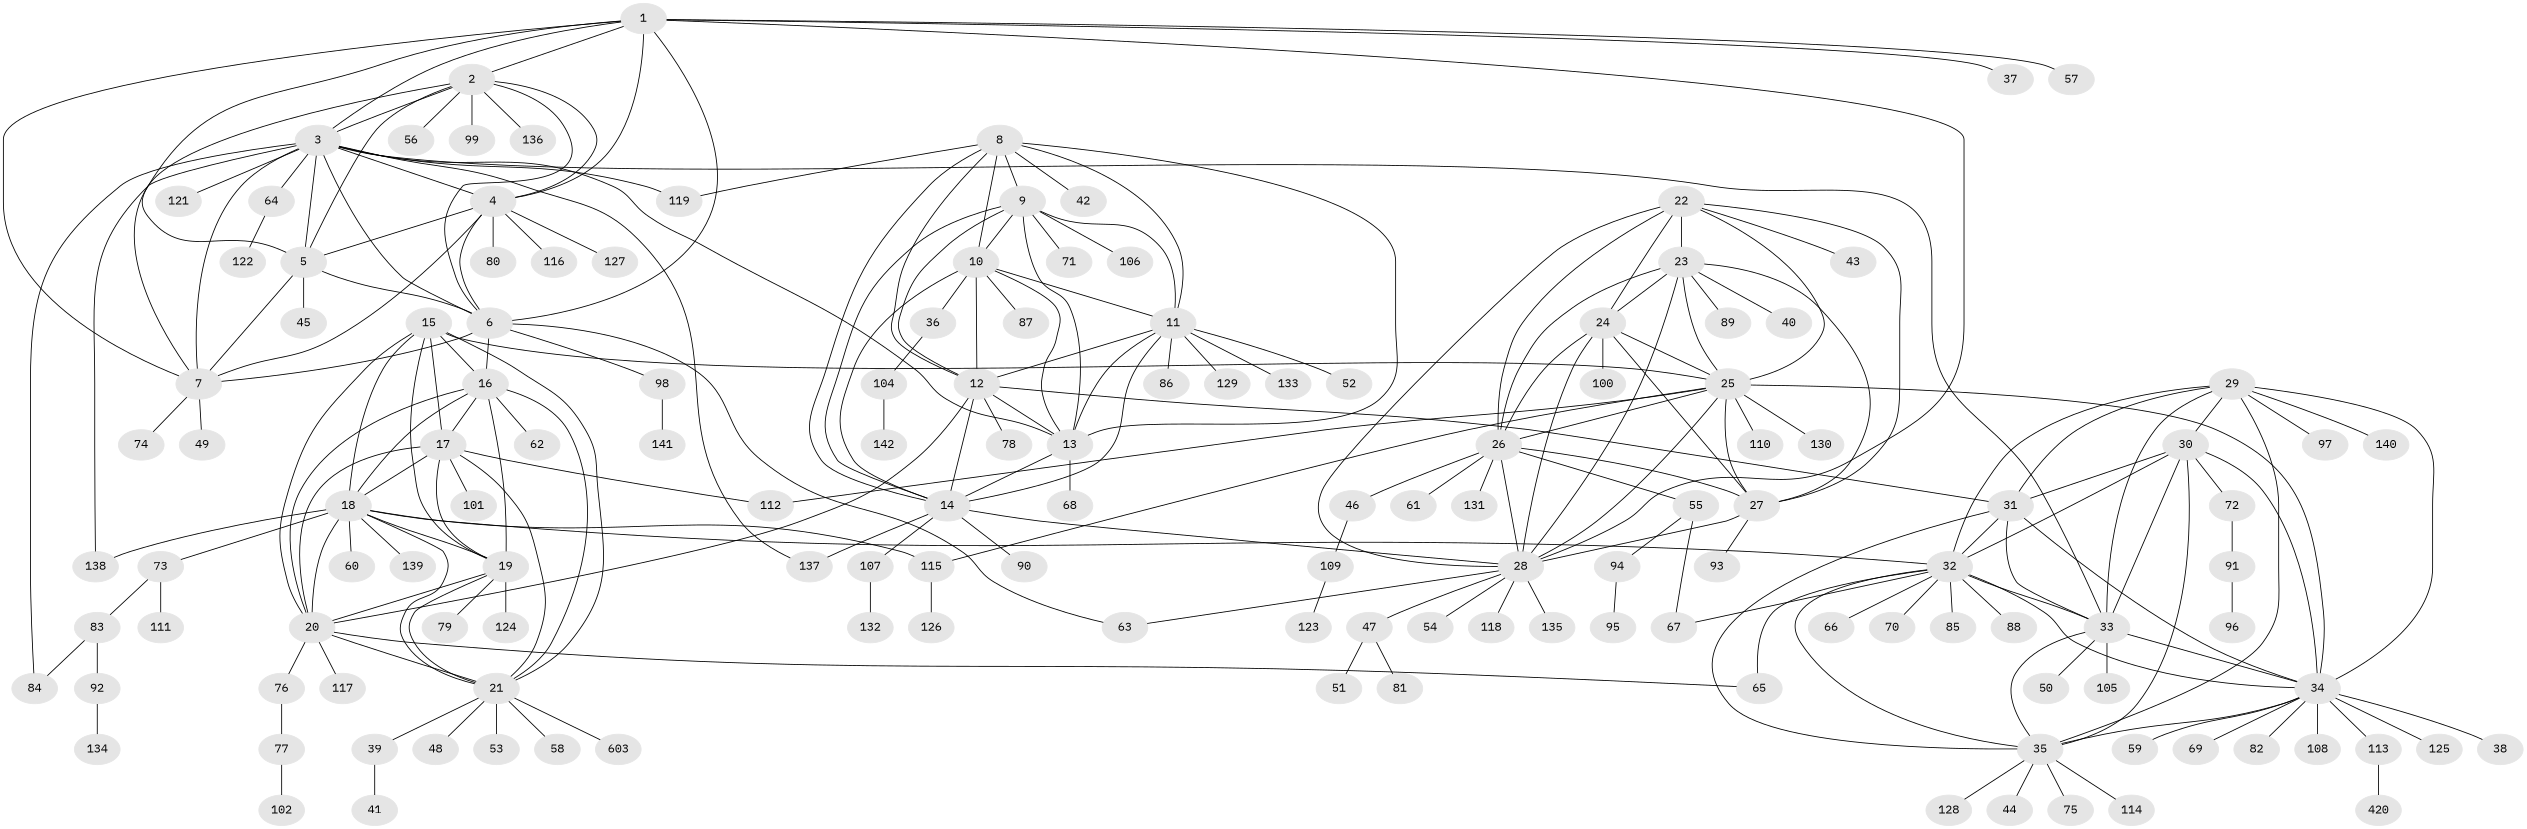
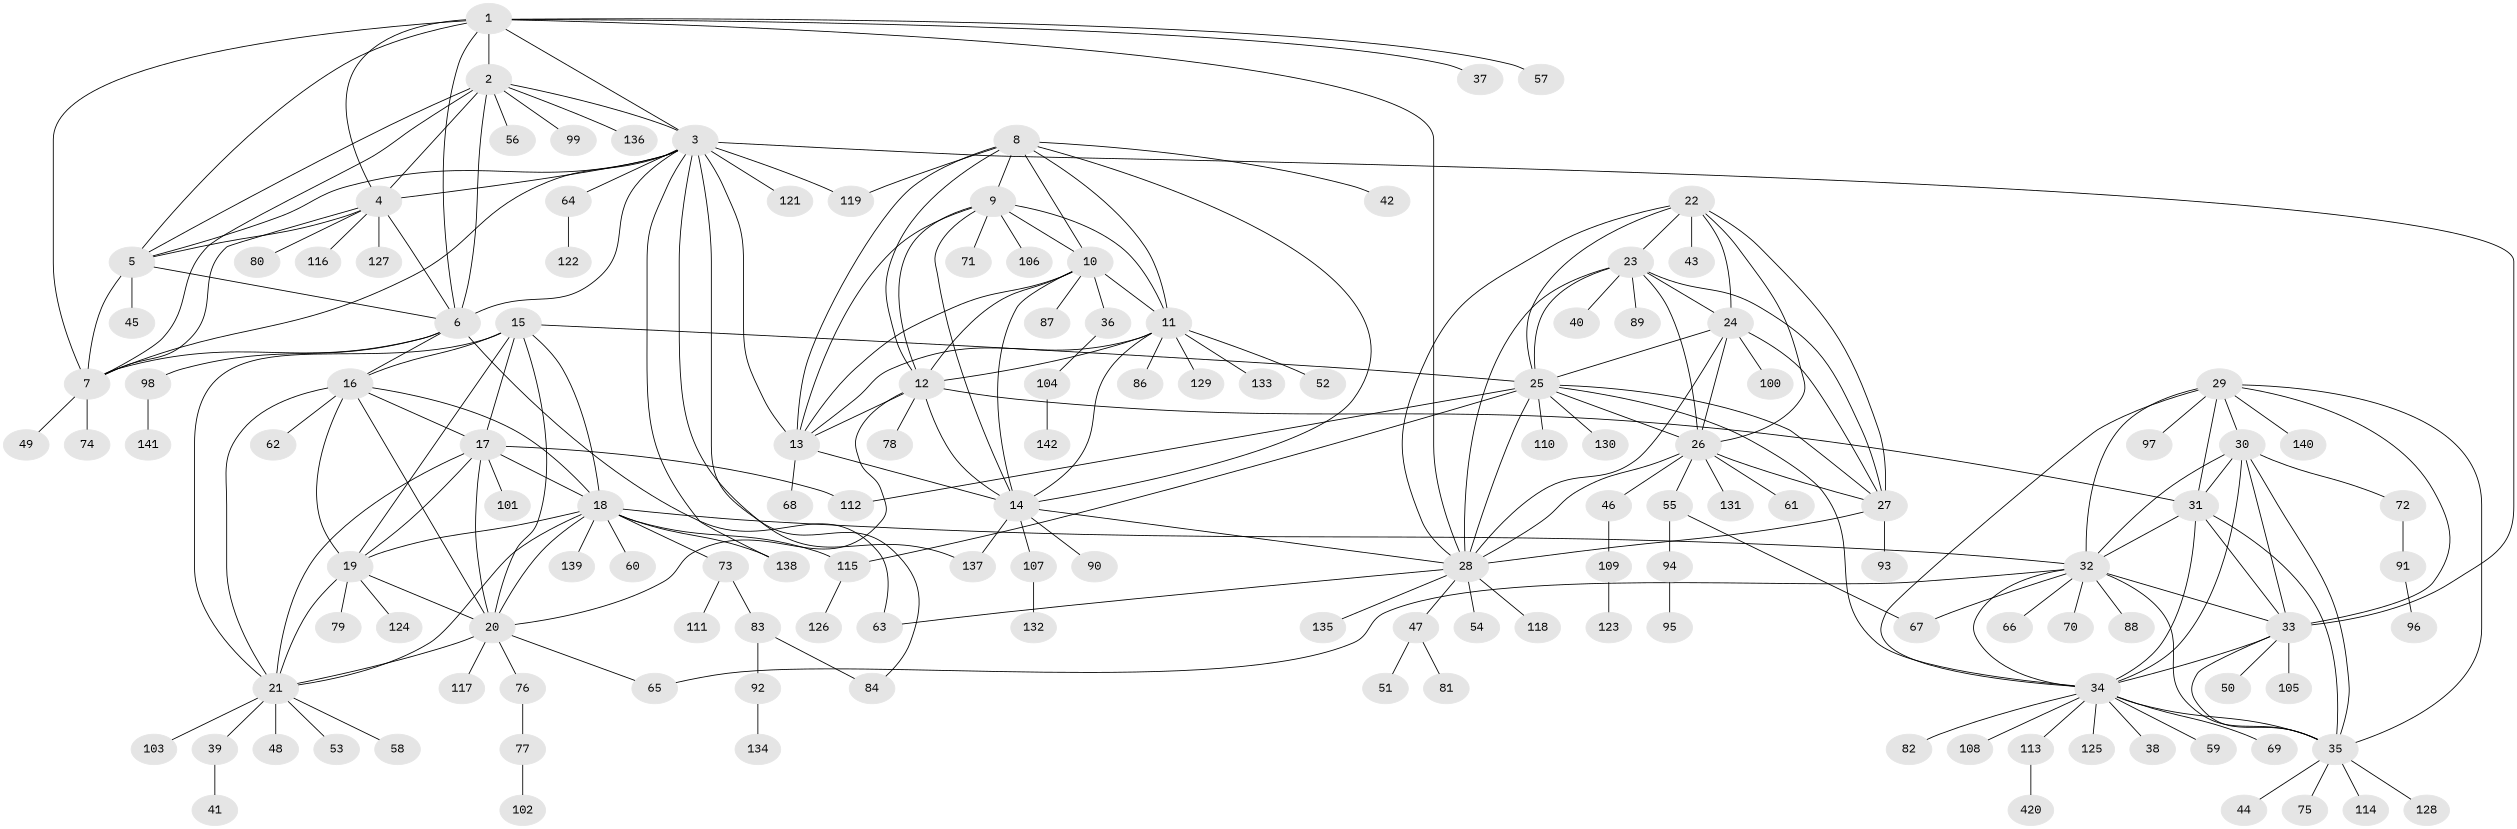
(1953, 628) -> none
(618, 749) -> (154, 749)
